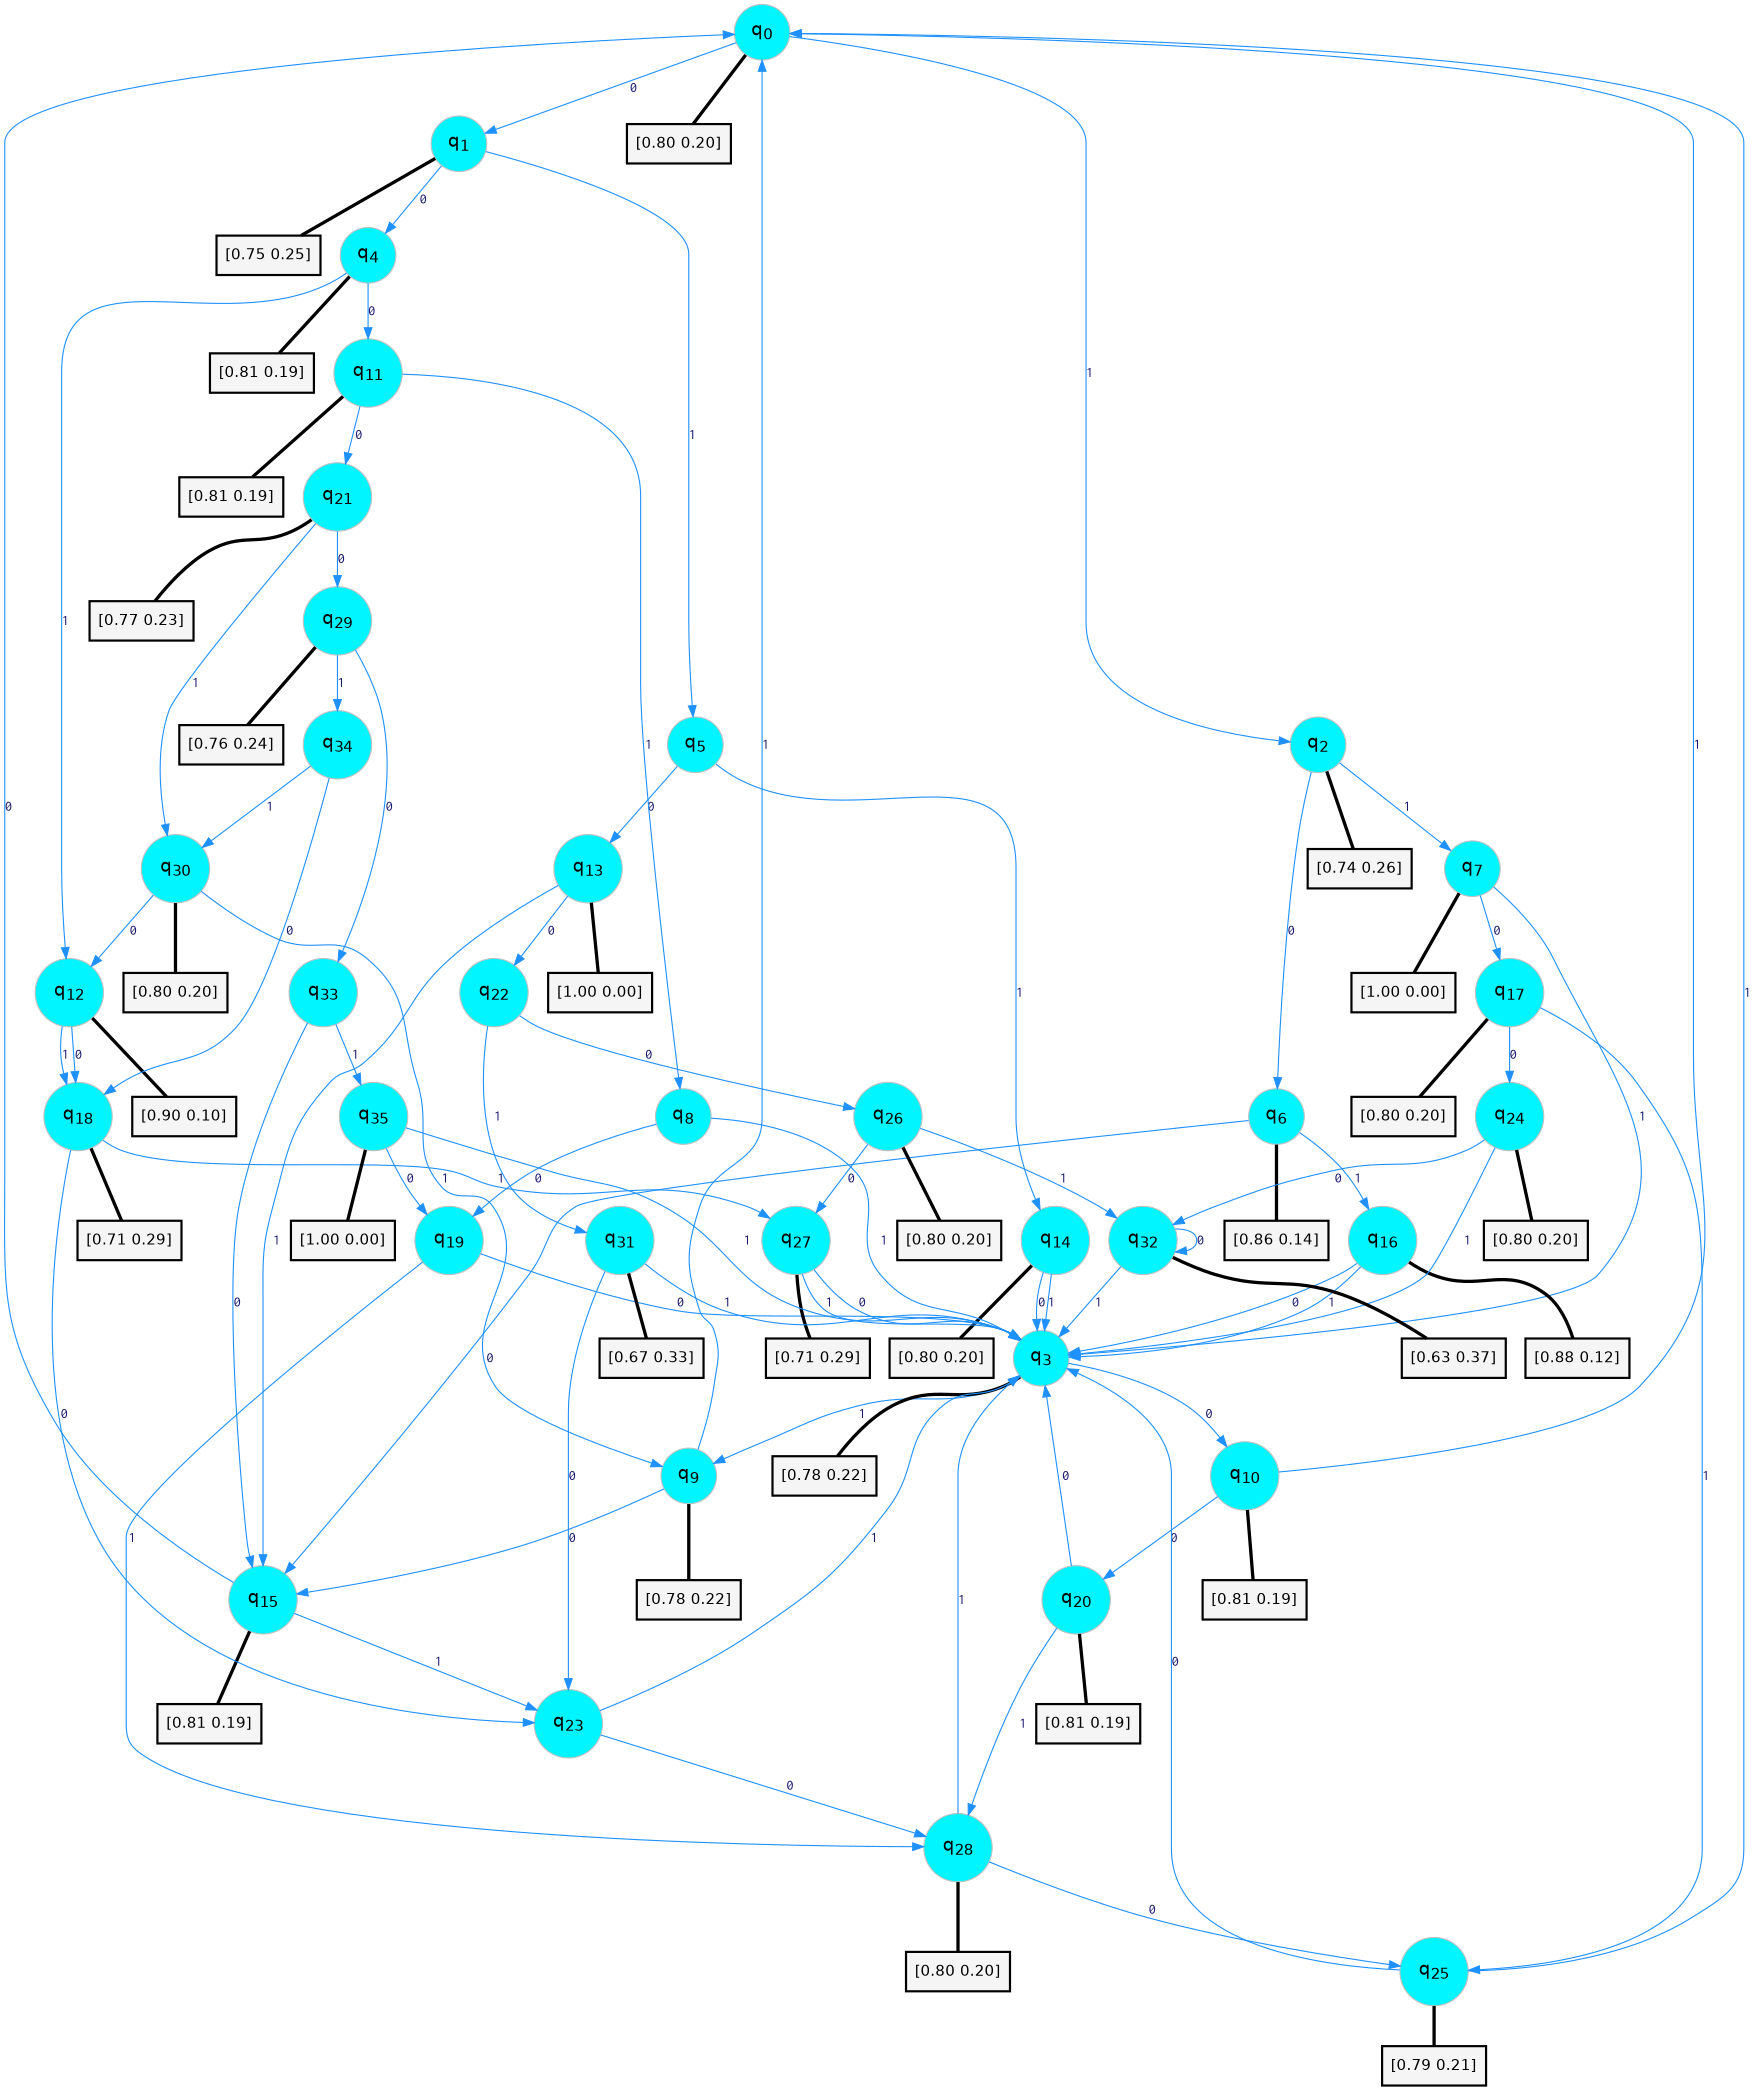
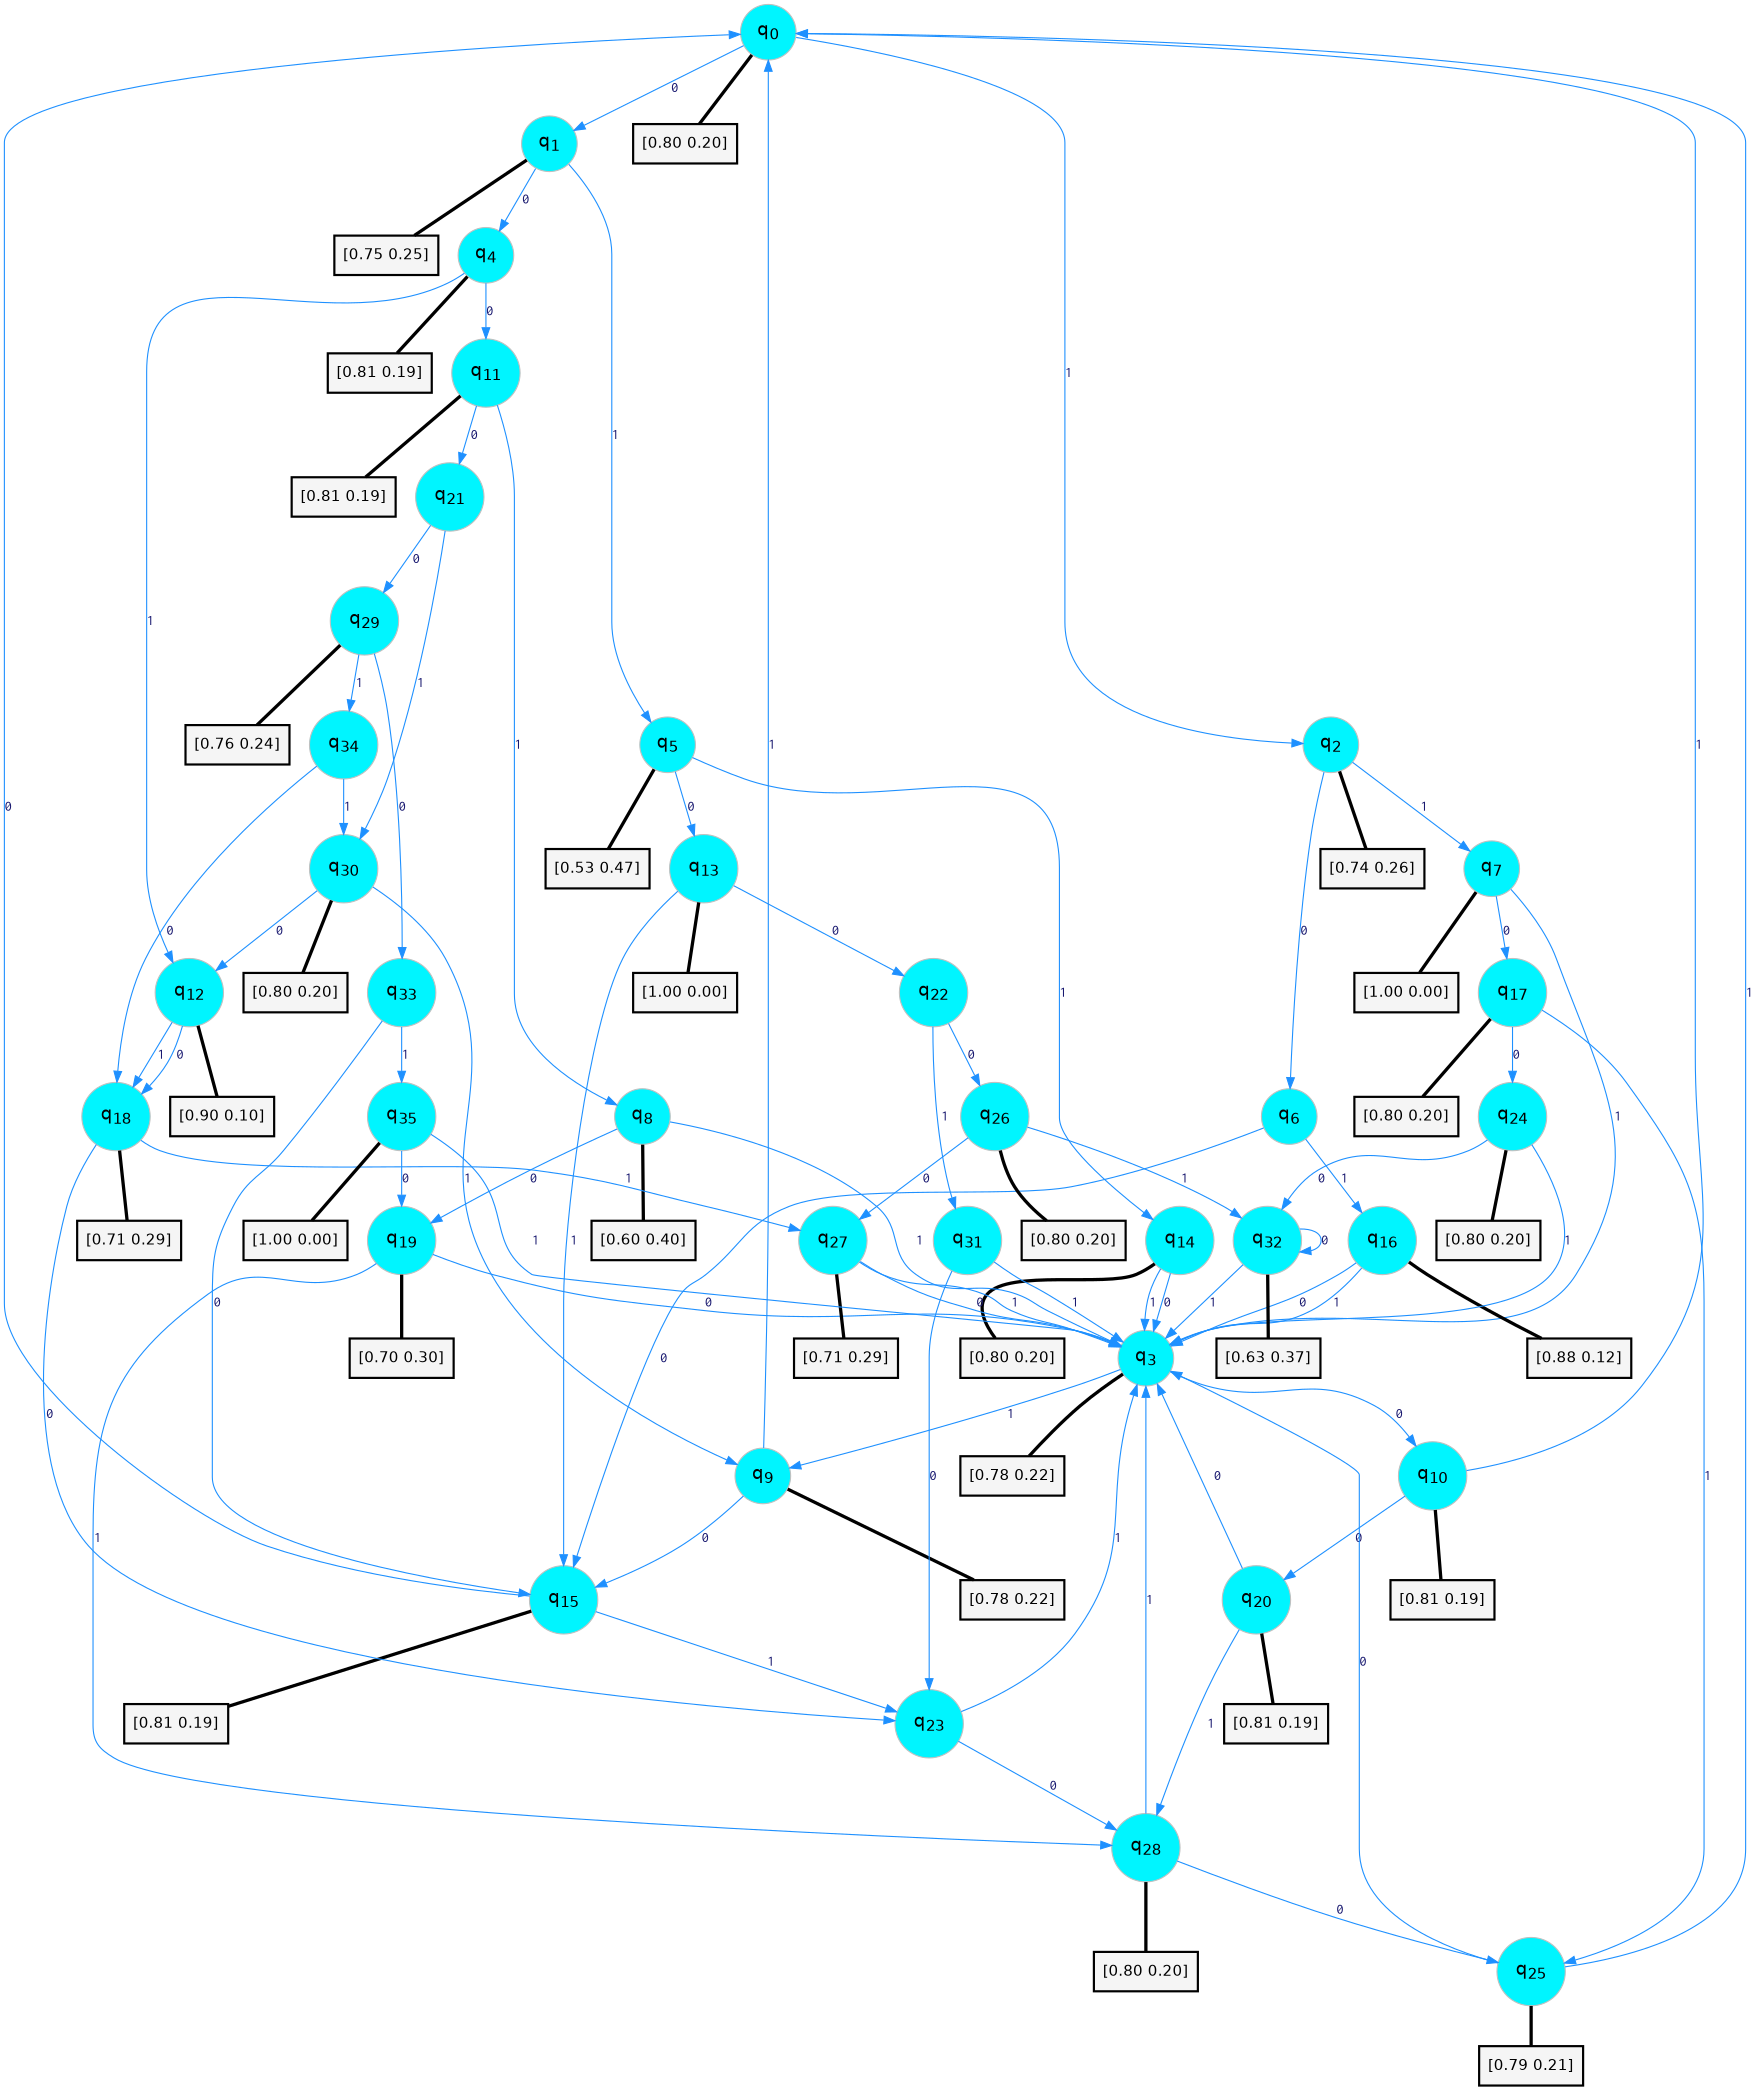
(142, 621) -> none
none -> (598, 869)
none -> (644, 1240)
(1276, 1240) -> none
none -> (402, 1358)
(652, 1358) -> none
